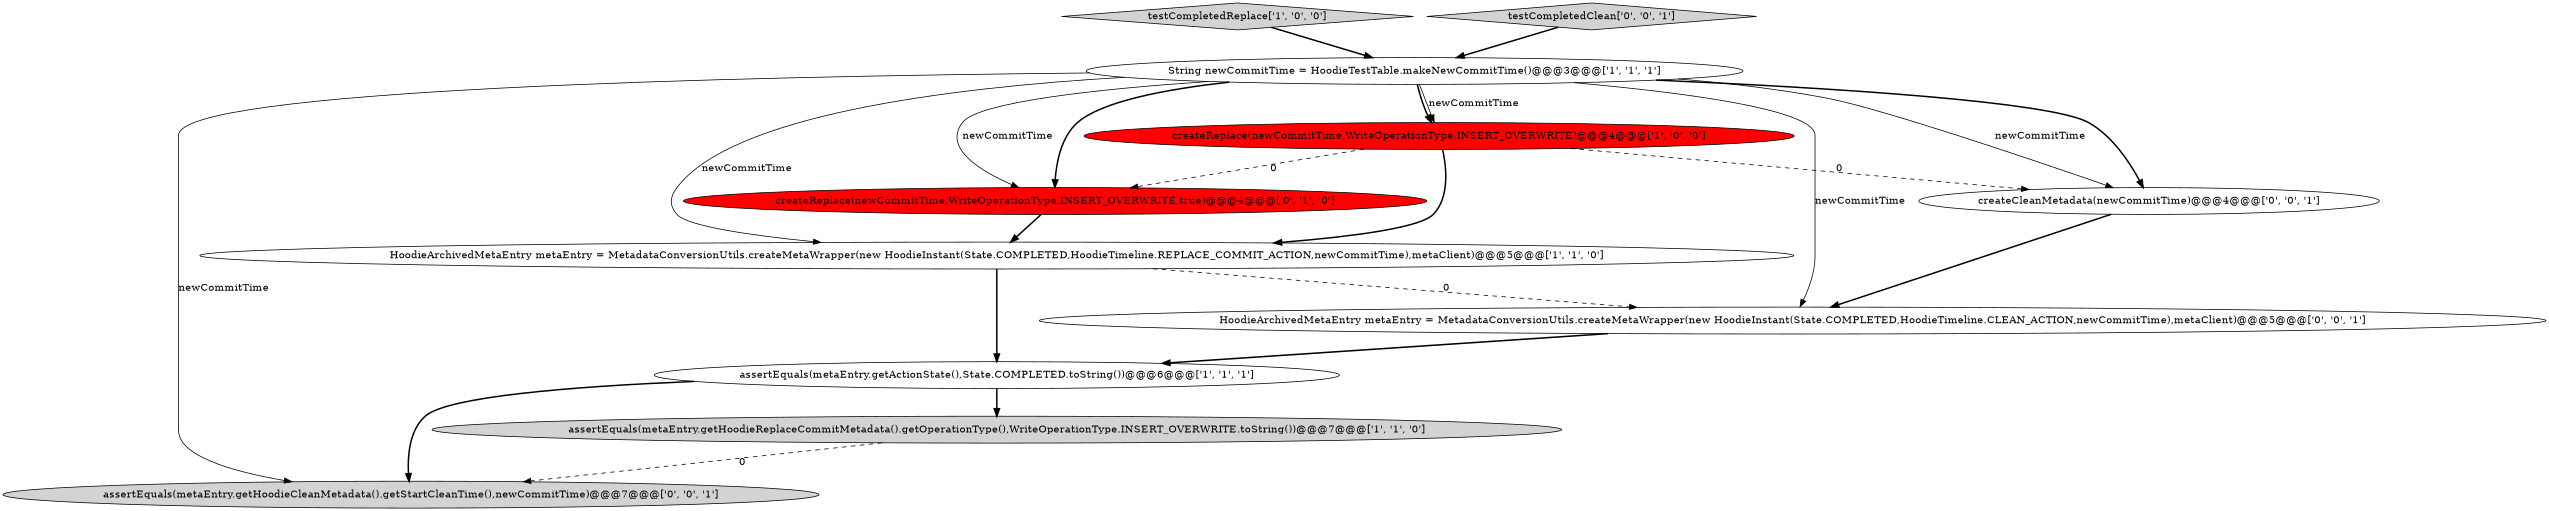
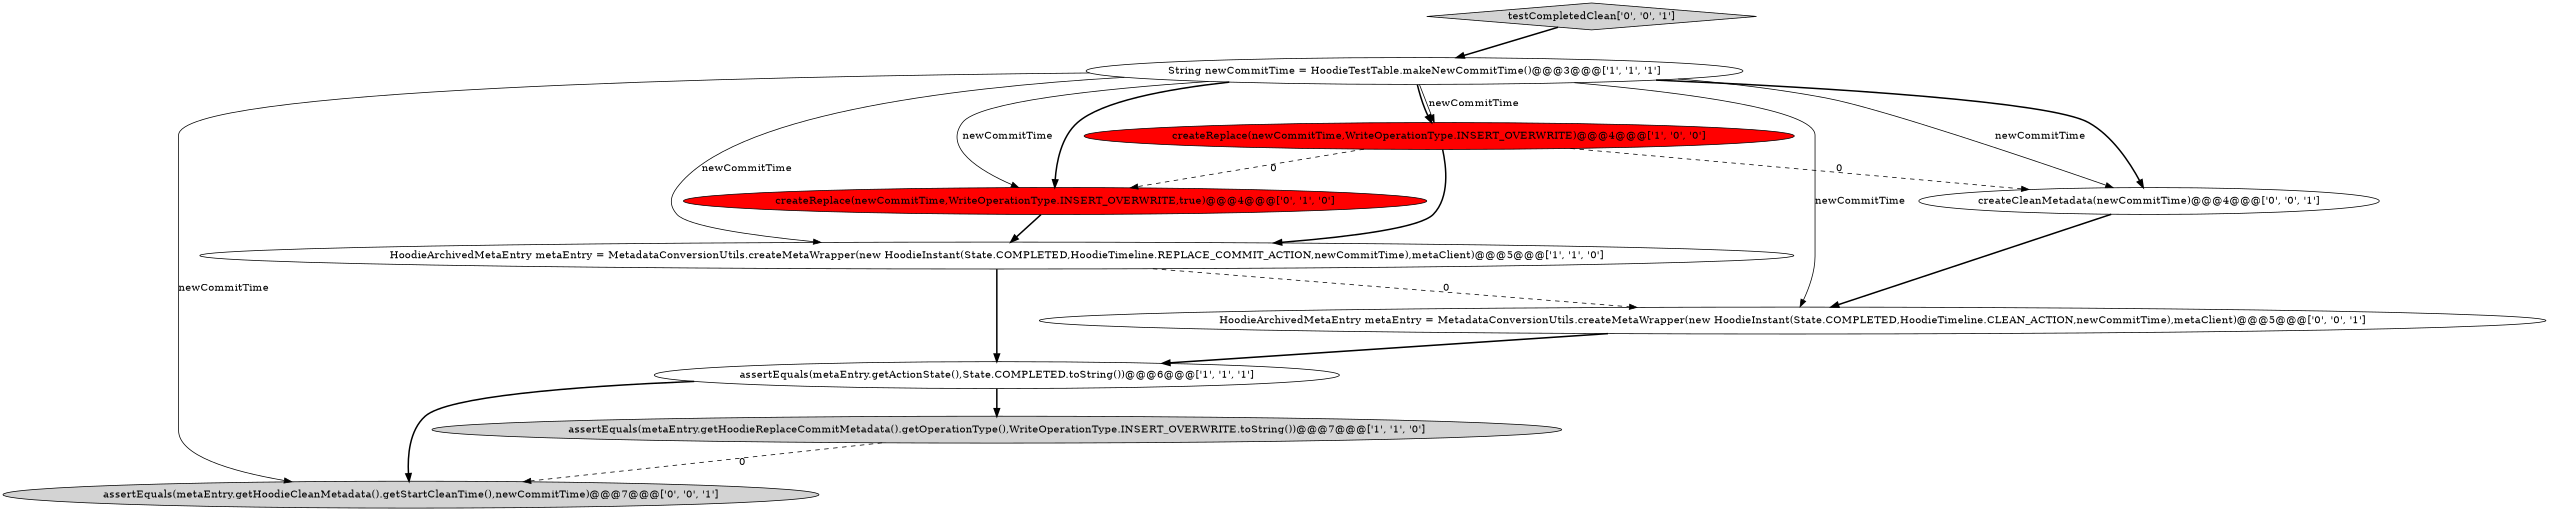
(1237, 16) -> none
